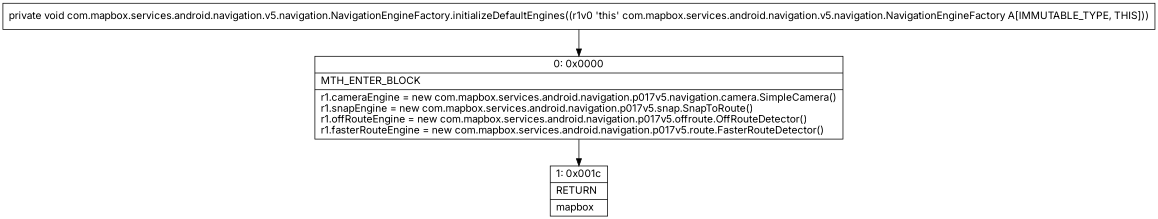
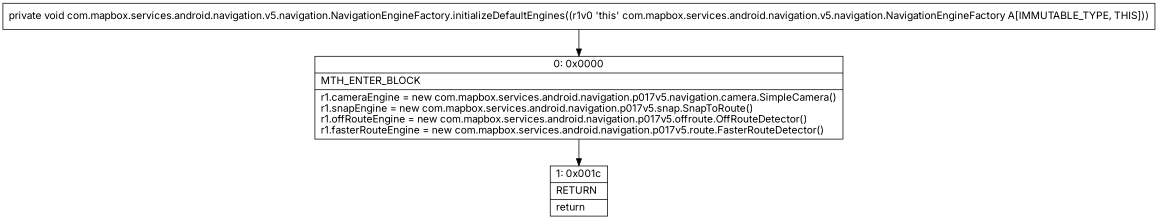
(575, 207) -> (571, 207)
